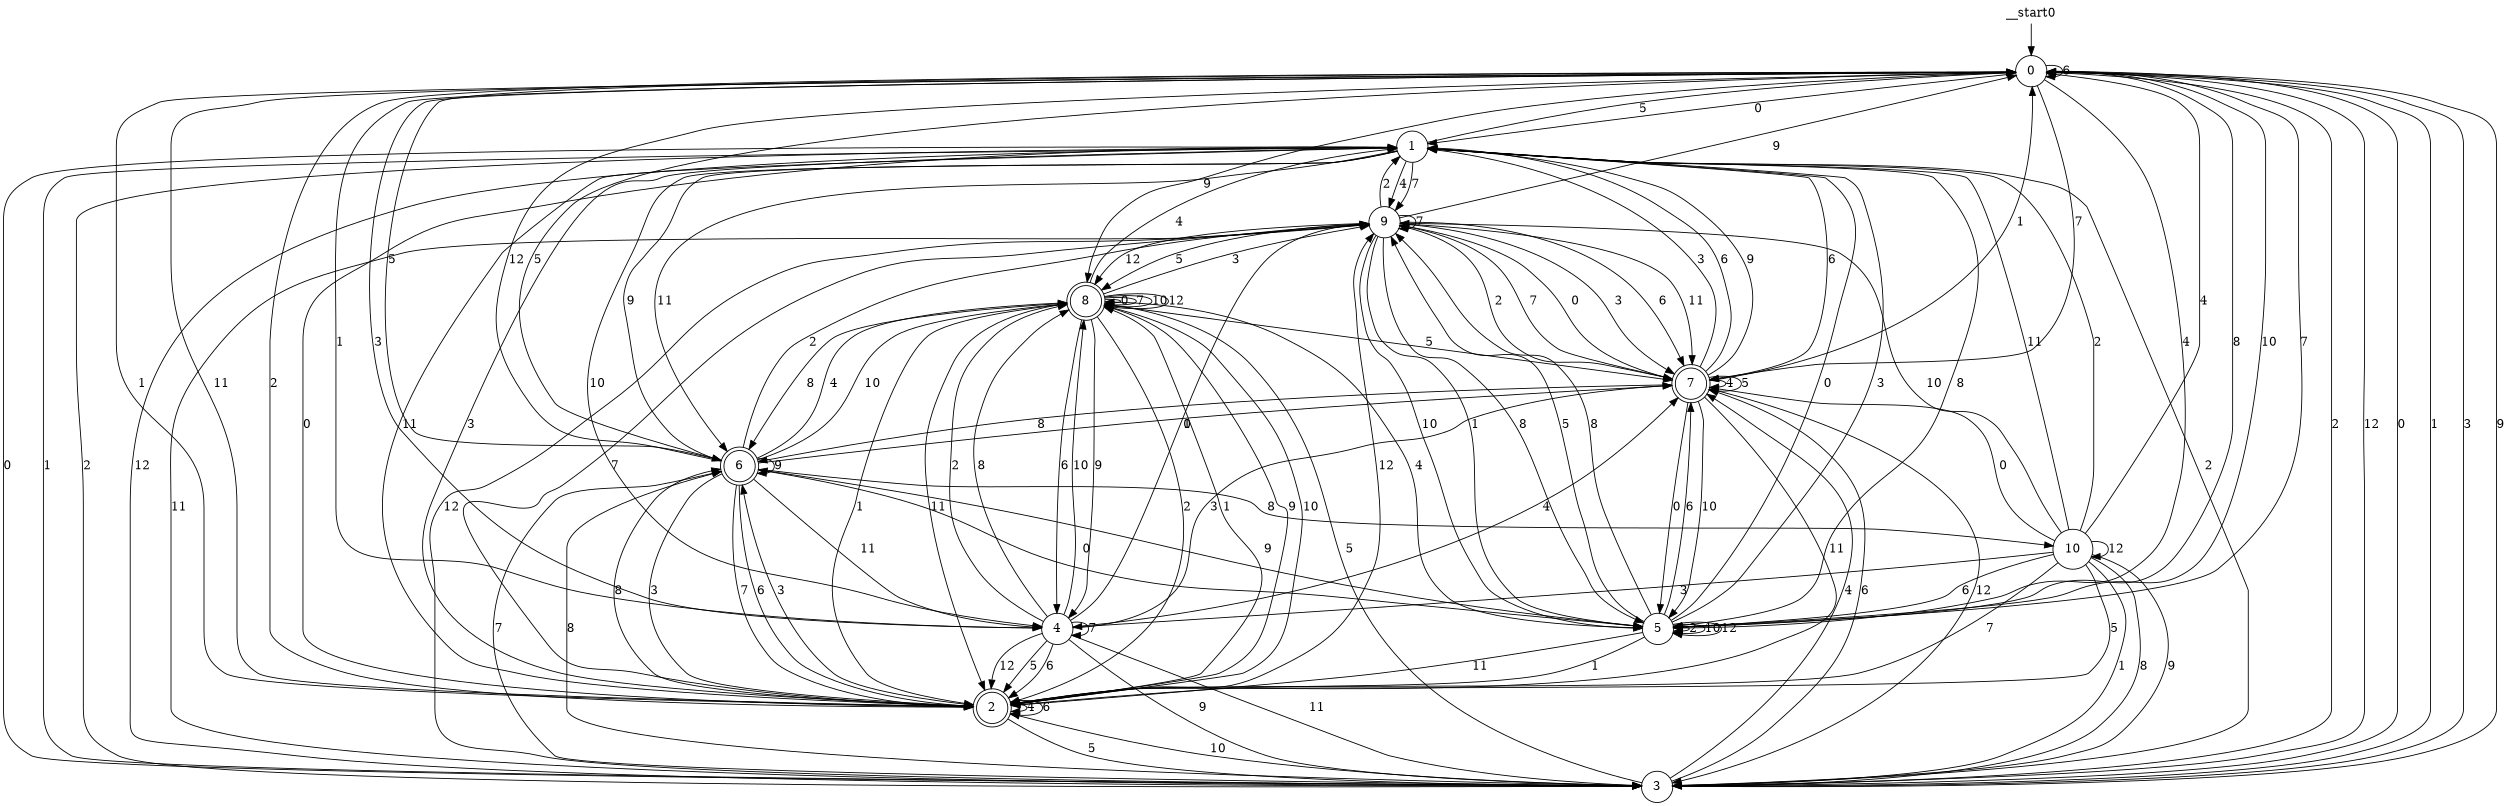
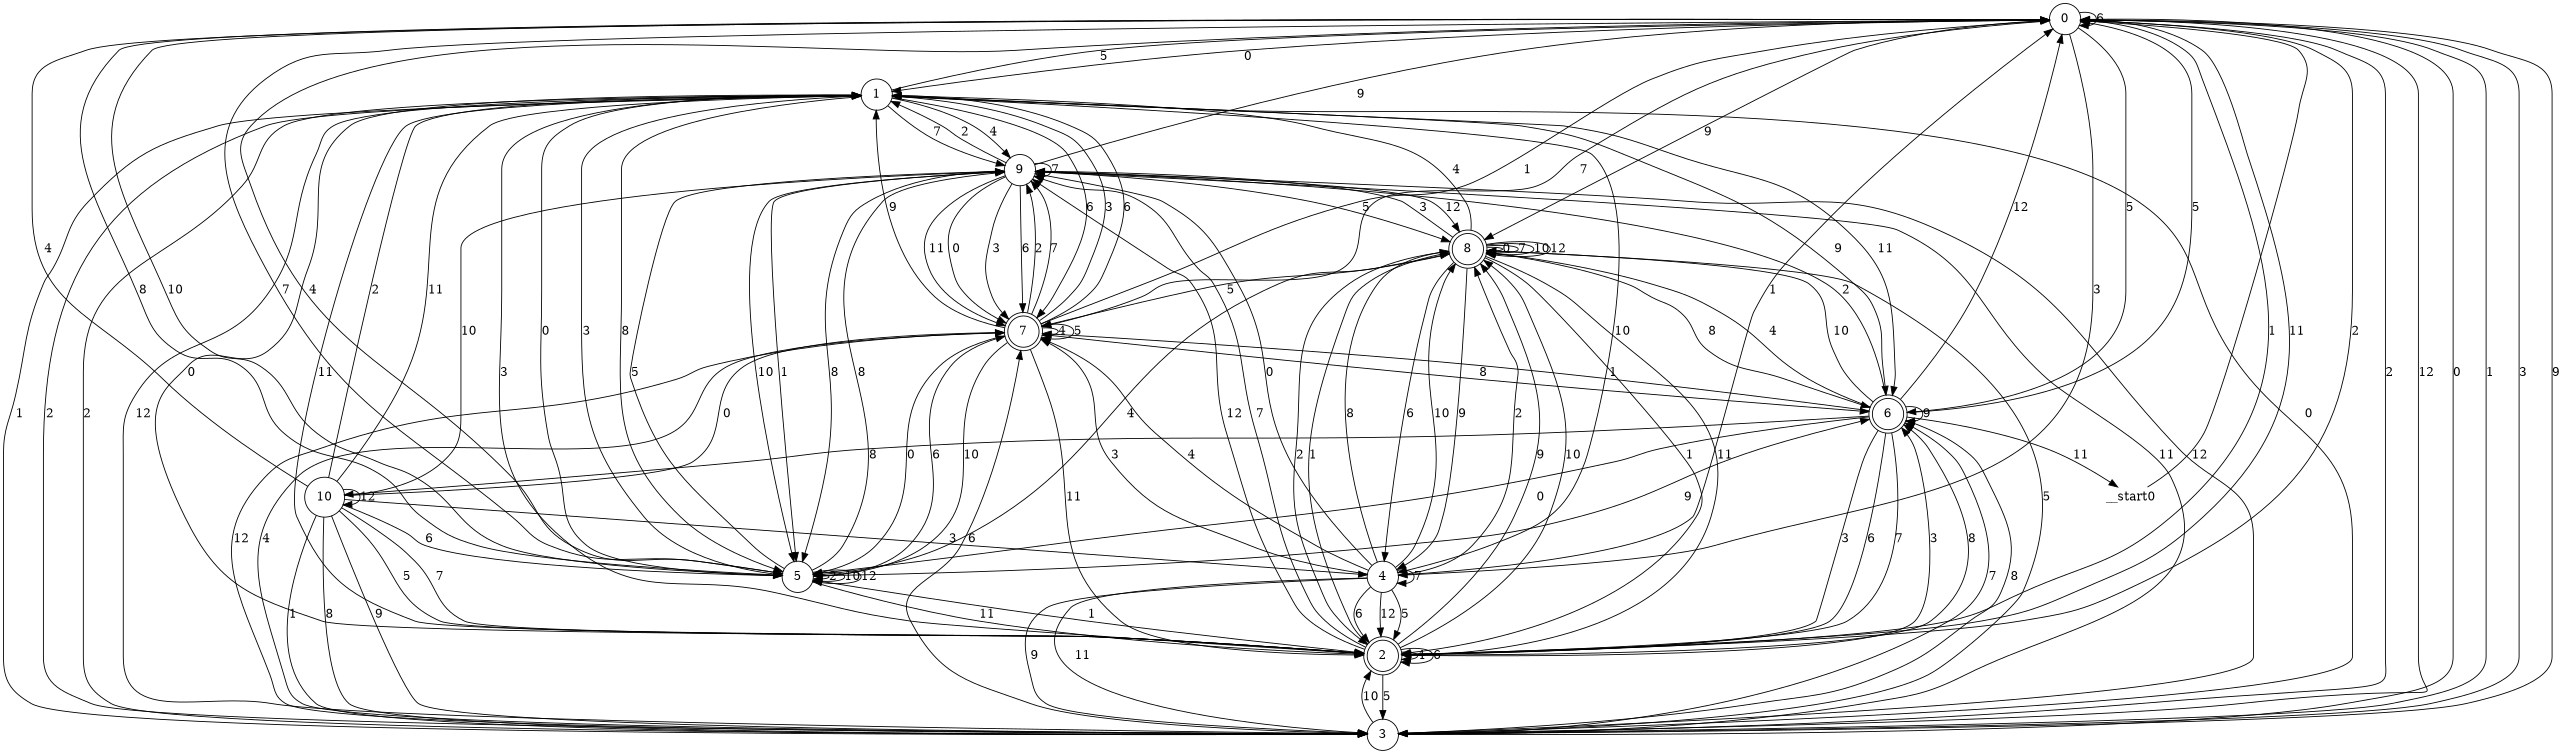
(879, 583) -> (2013, 438)
